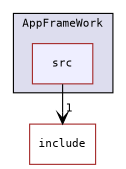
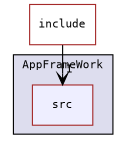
(63, 100) -> (63, 62)
